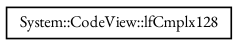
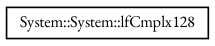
(119, 23) -> (107, 23)
